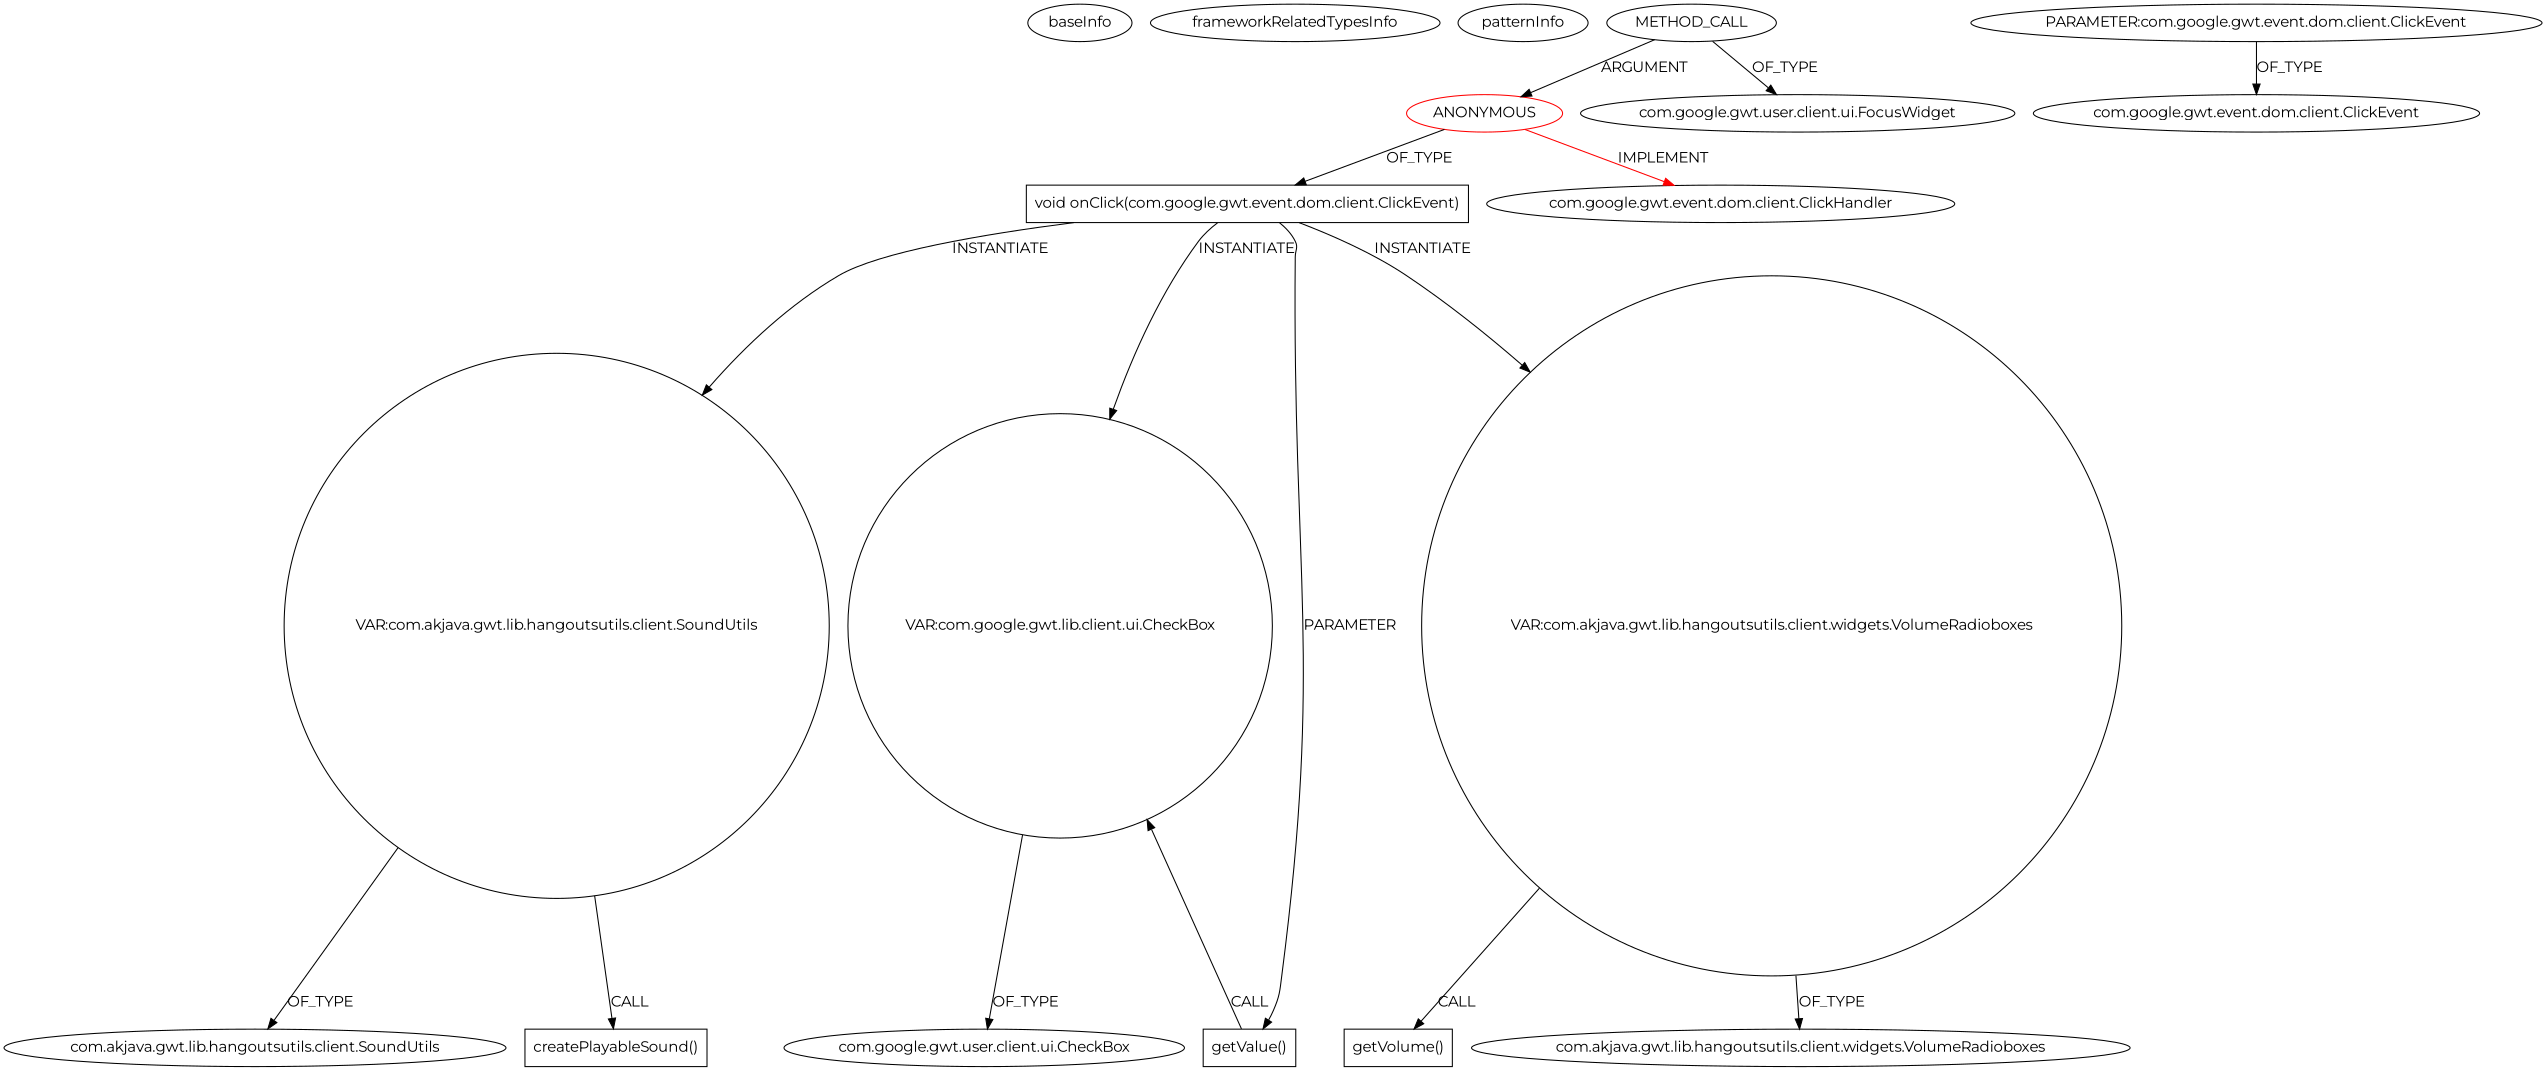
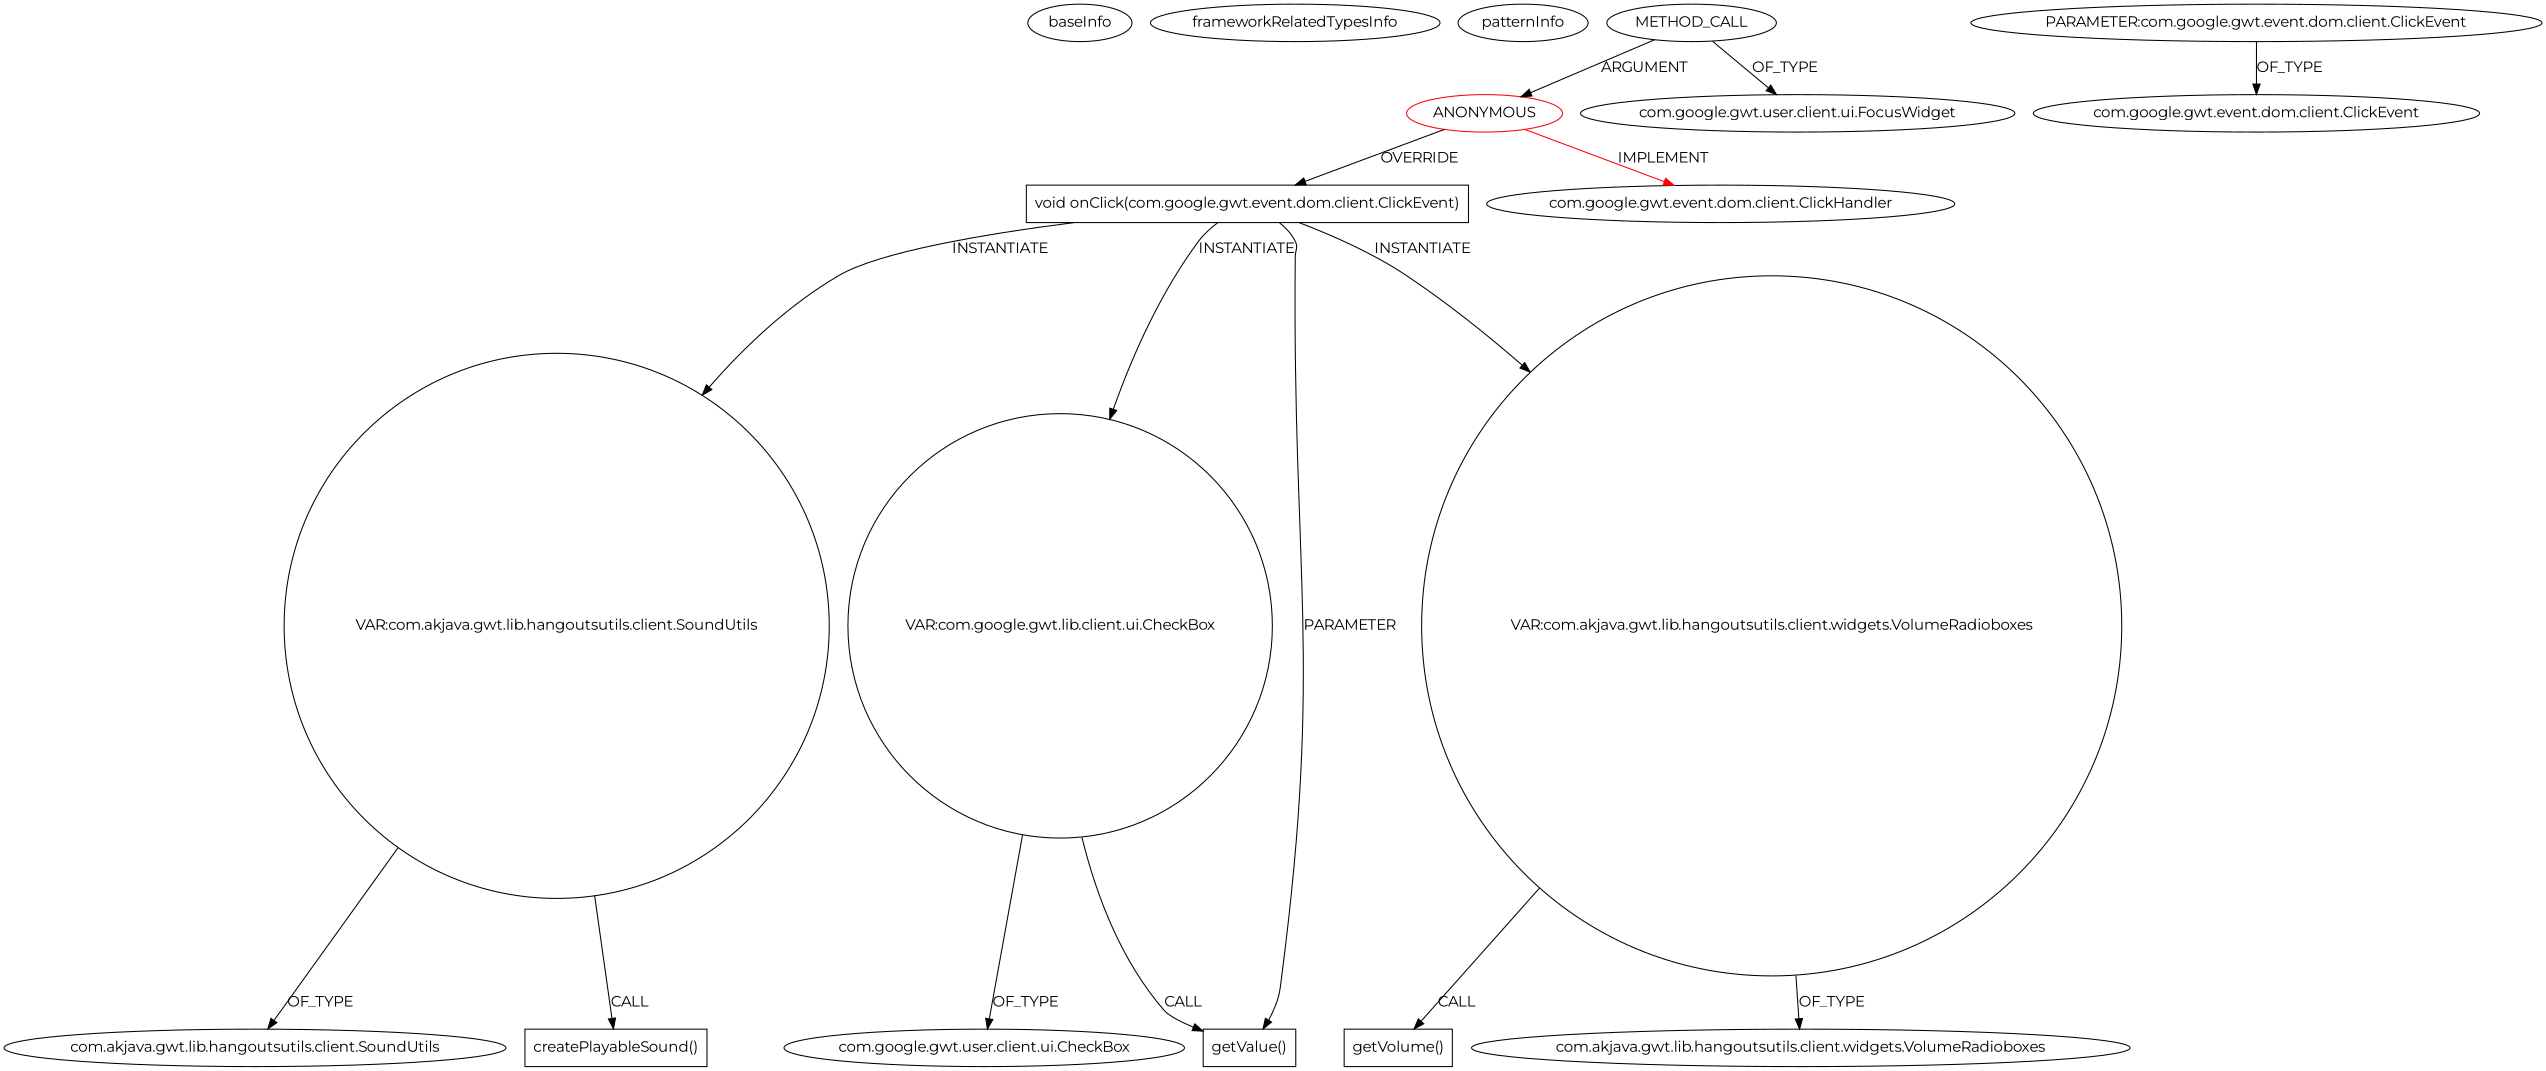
(1420, 159) -> (1420, 159)
(1197, 929) -> (1120, 944)
